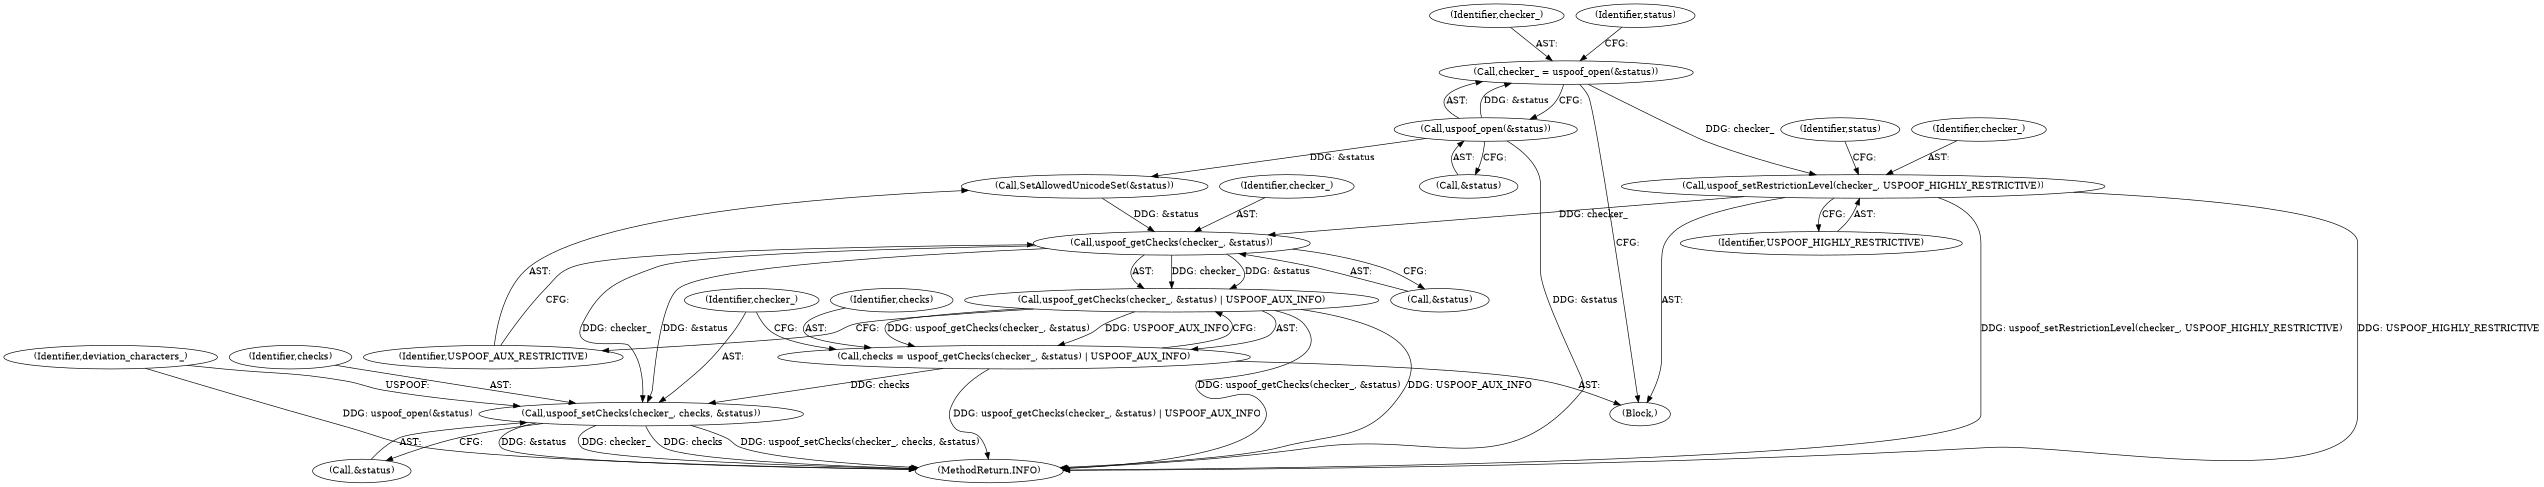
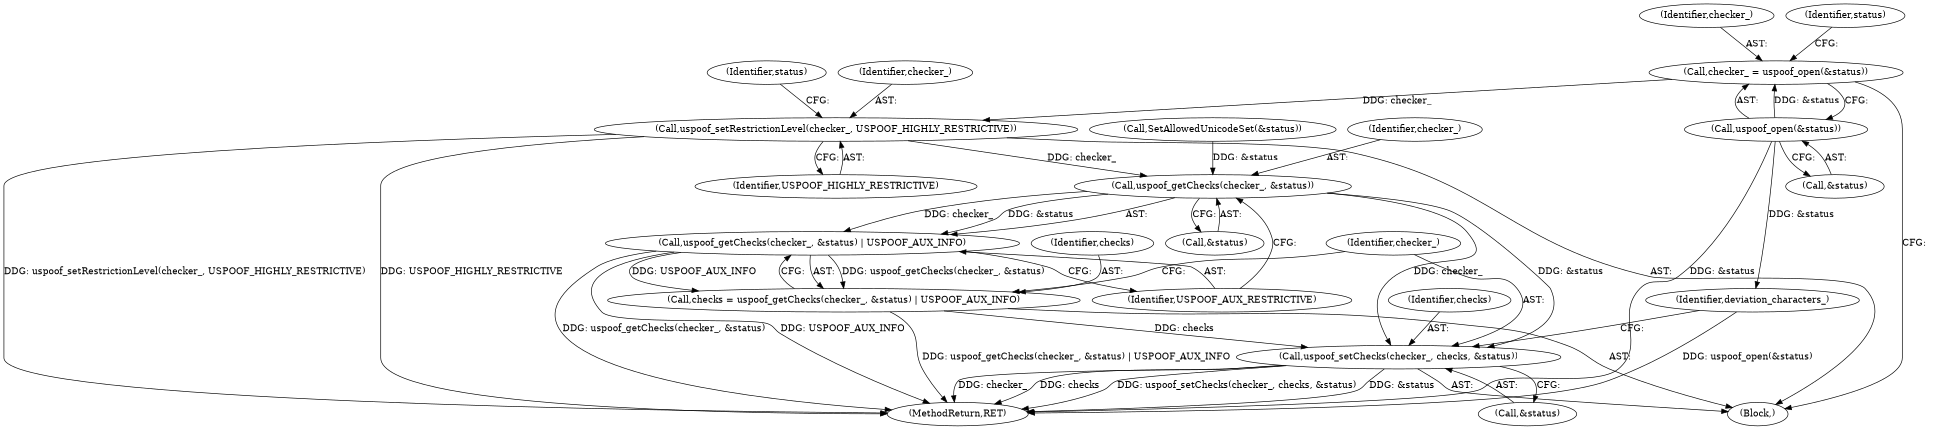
(1292, 157) -> (1768, 212)
(698, 215) -> (1095, 259)
(409, 386) -> (1634, 329)
none -> (1566, 401)
(989, 471) -> (958, 414)
